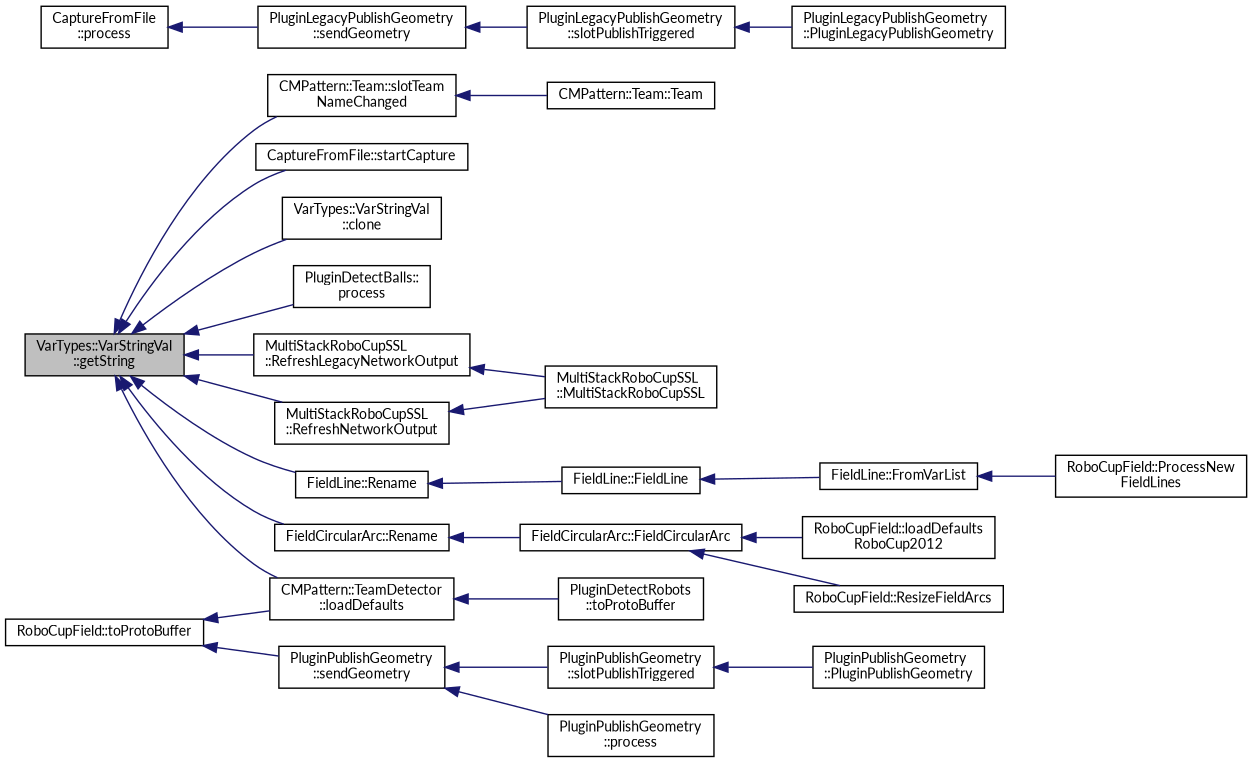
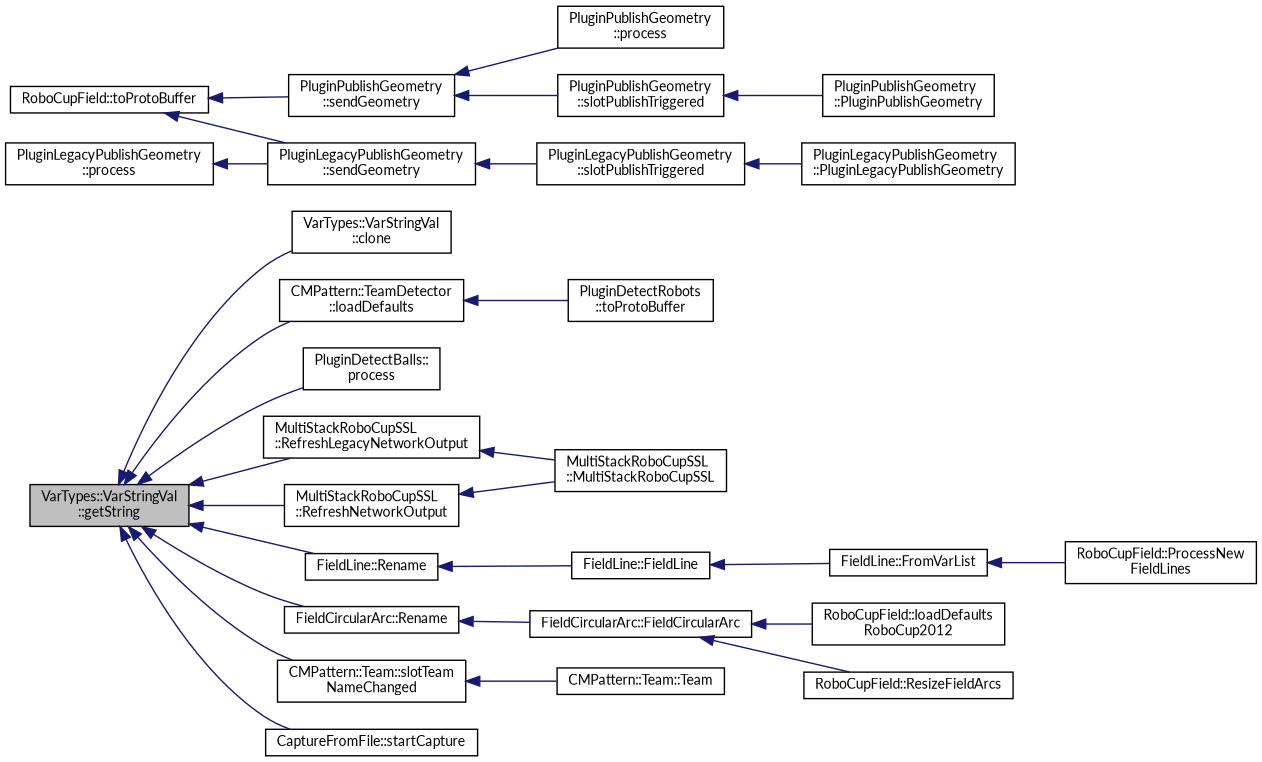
(105, 27) -> (109, 164)
(244, 614) -> (232, 130)
